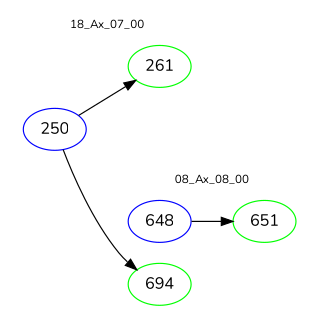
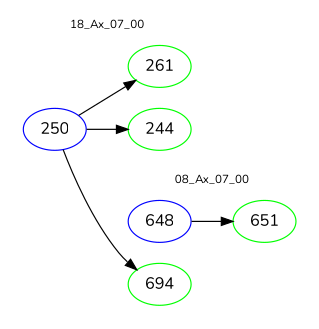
none -> (160, 129)
(212, 180) -> (212, 180)
